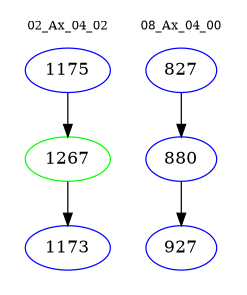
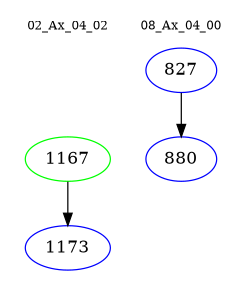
(68, 70) -> none
(68, 159) -> (68, 159)
(181, 248) -> none
